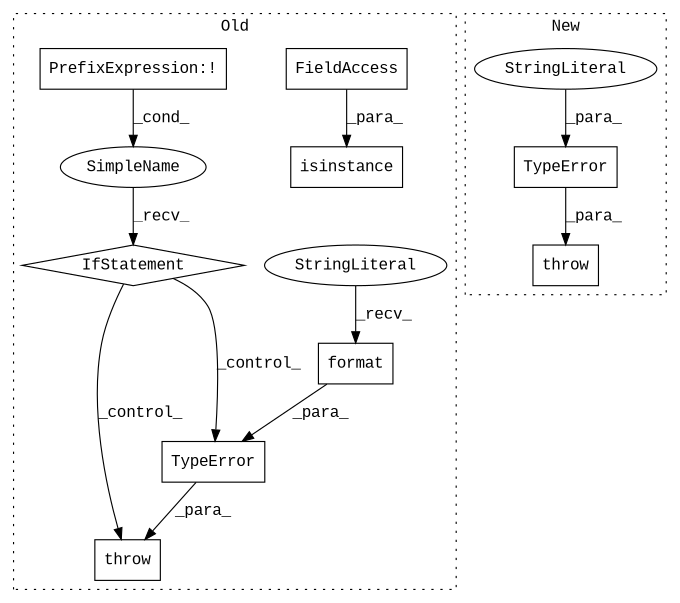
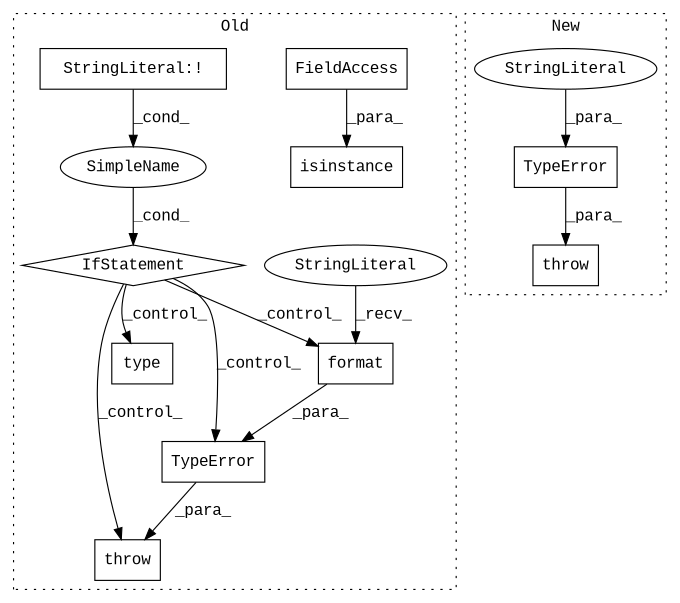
(133, 69) -> (133, 69)
(161, 216) -> (161, 216)
none -> (236, 311)
none -> (142, 364)
